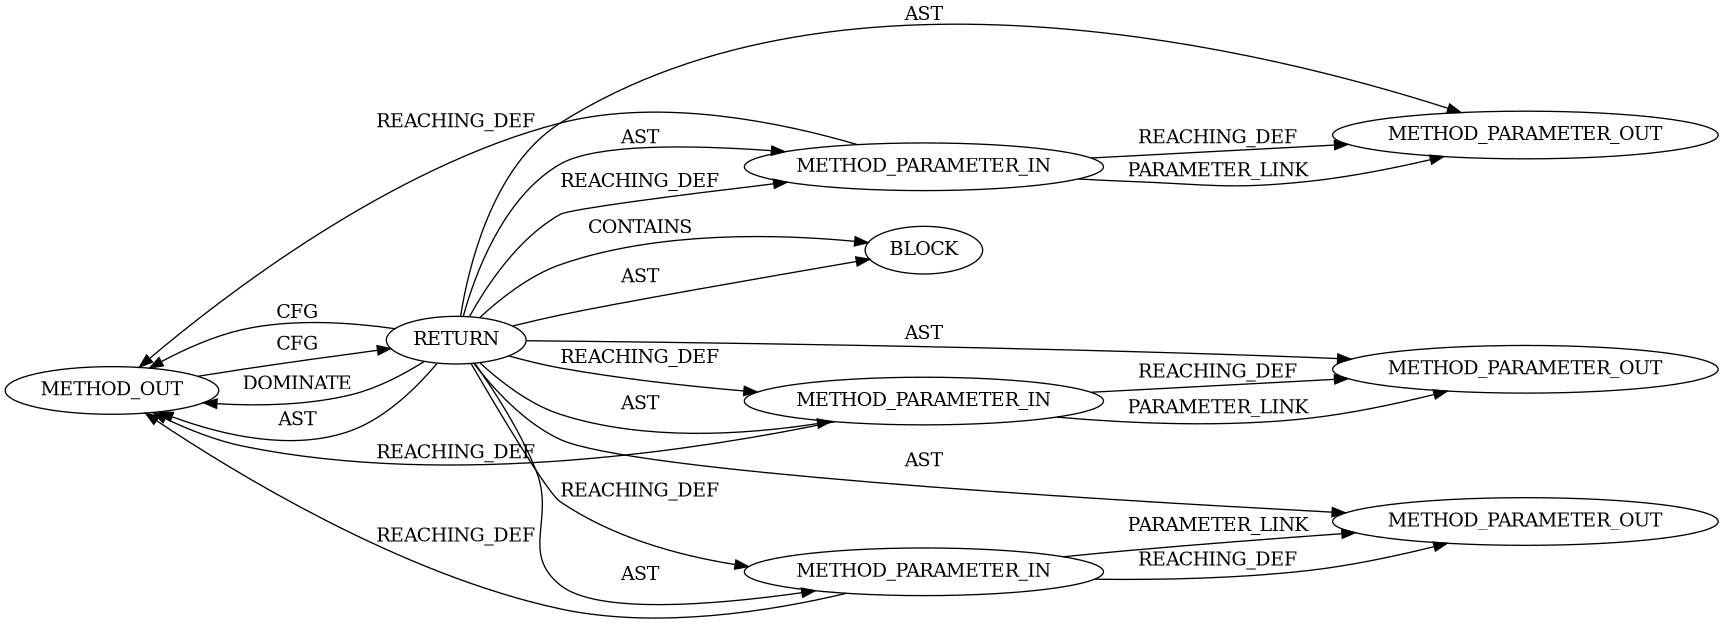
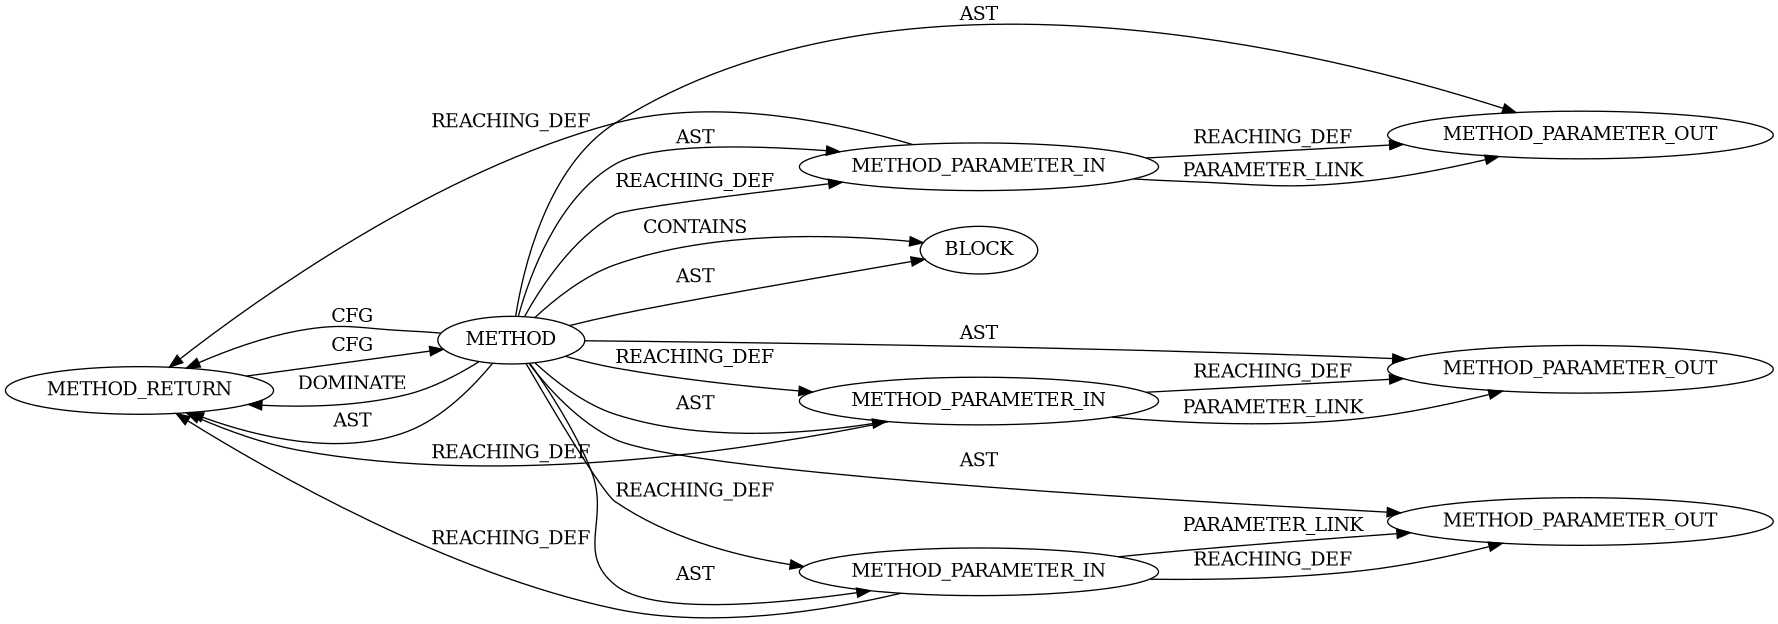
(456, 340) -> (511, 340)
(112, 390) -> (139, 390)
